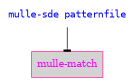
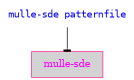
(67, 65) -> (67, 65)
